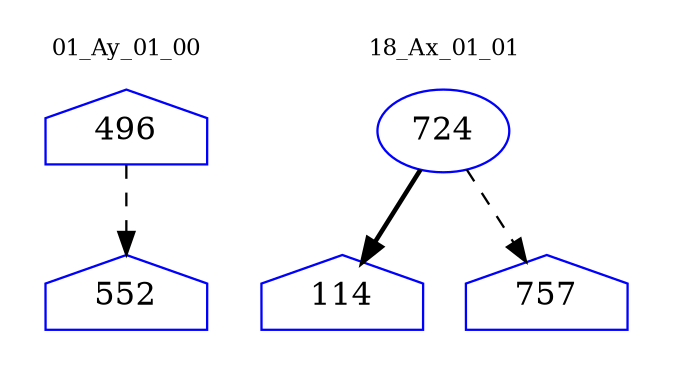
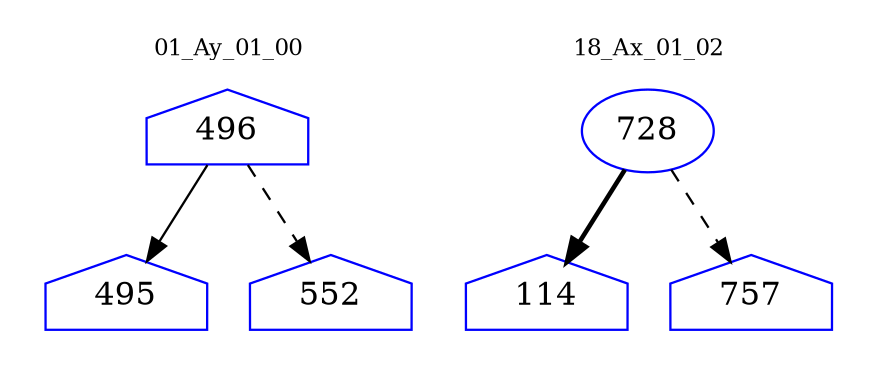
(445, 49) -> (649, 49)
(443, 131) -> (648, 131)
none -> (126, 296)
